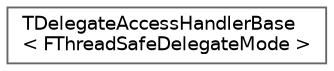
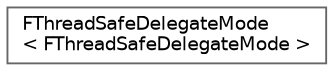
(167, 35) -> (167, 35)
